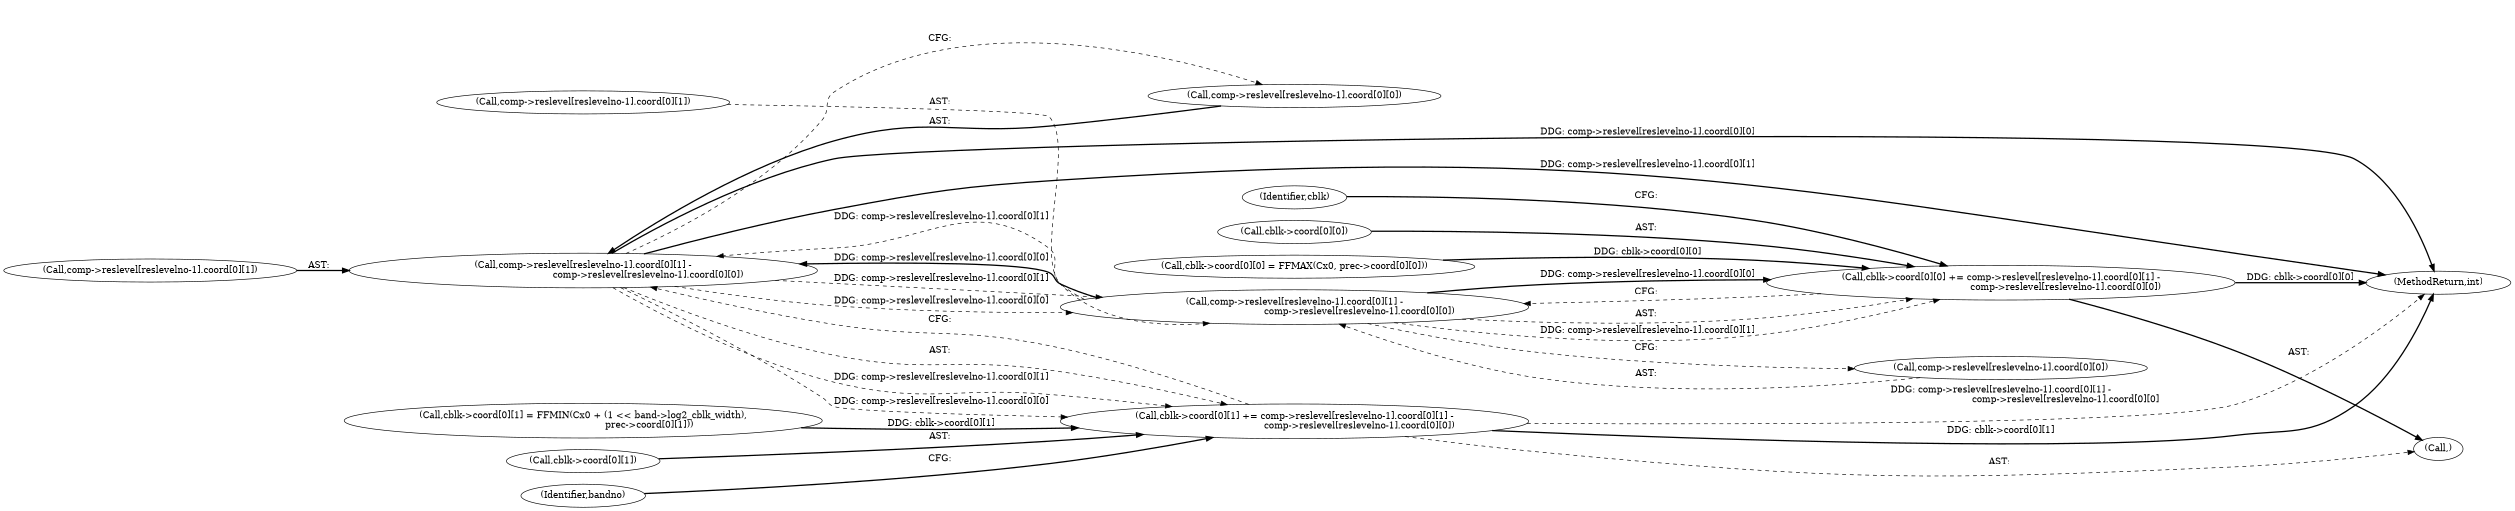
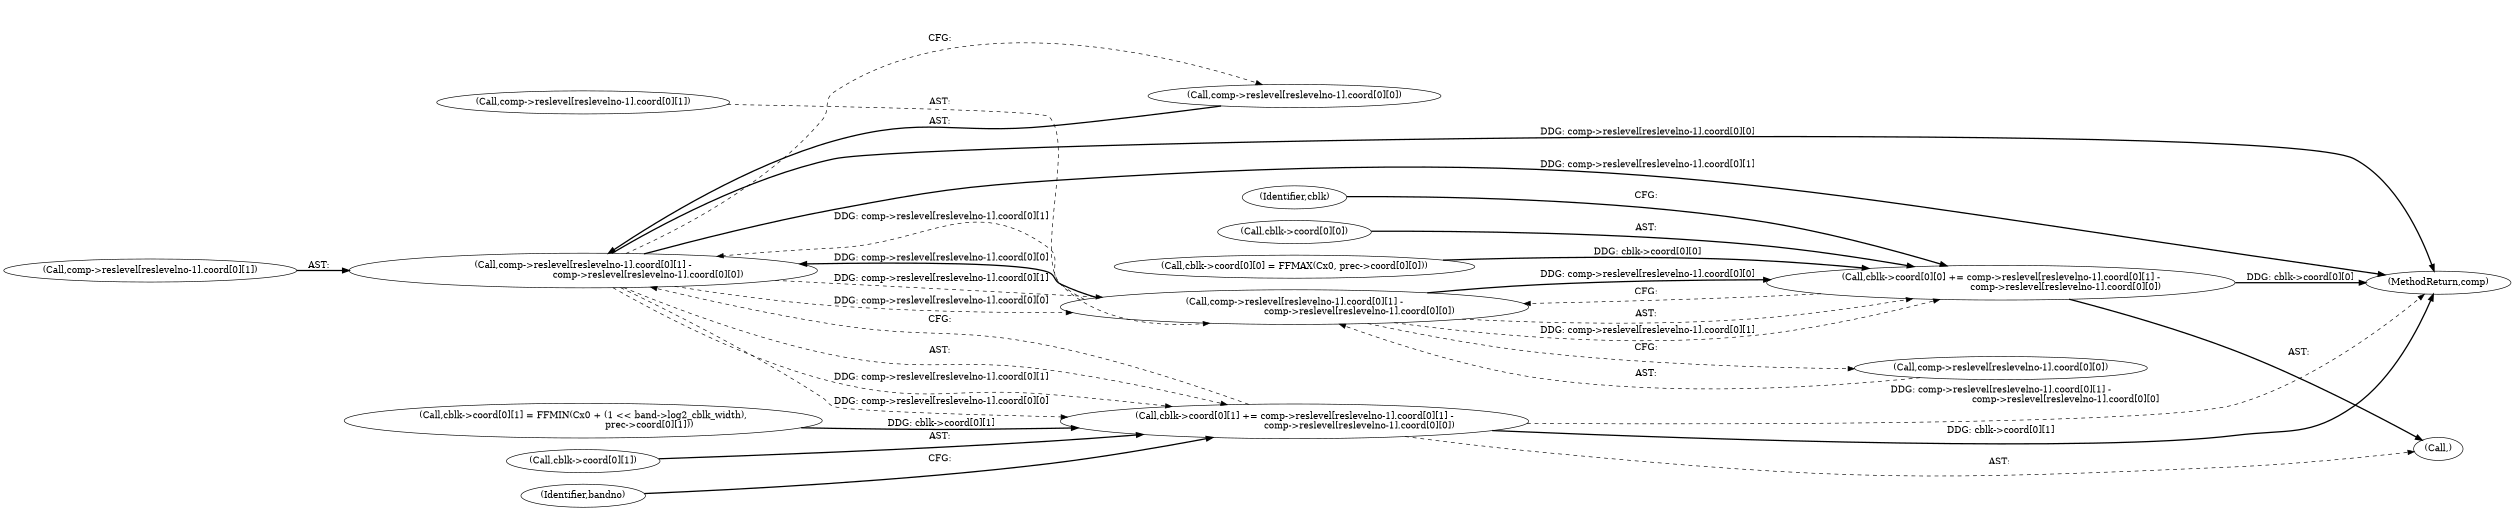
(2438, 283) -> (2438, 283)
